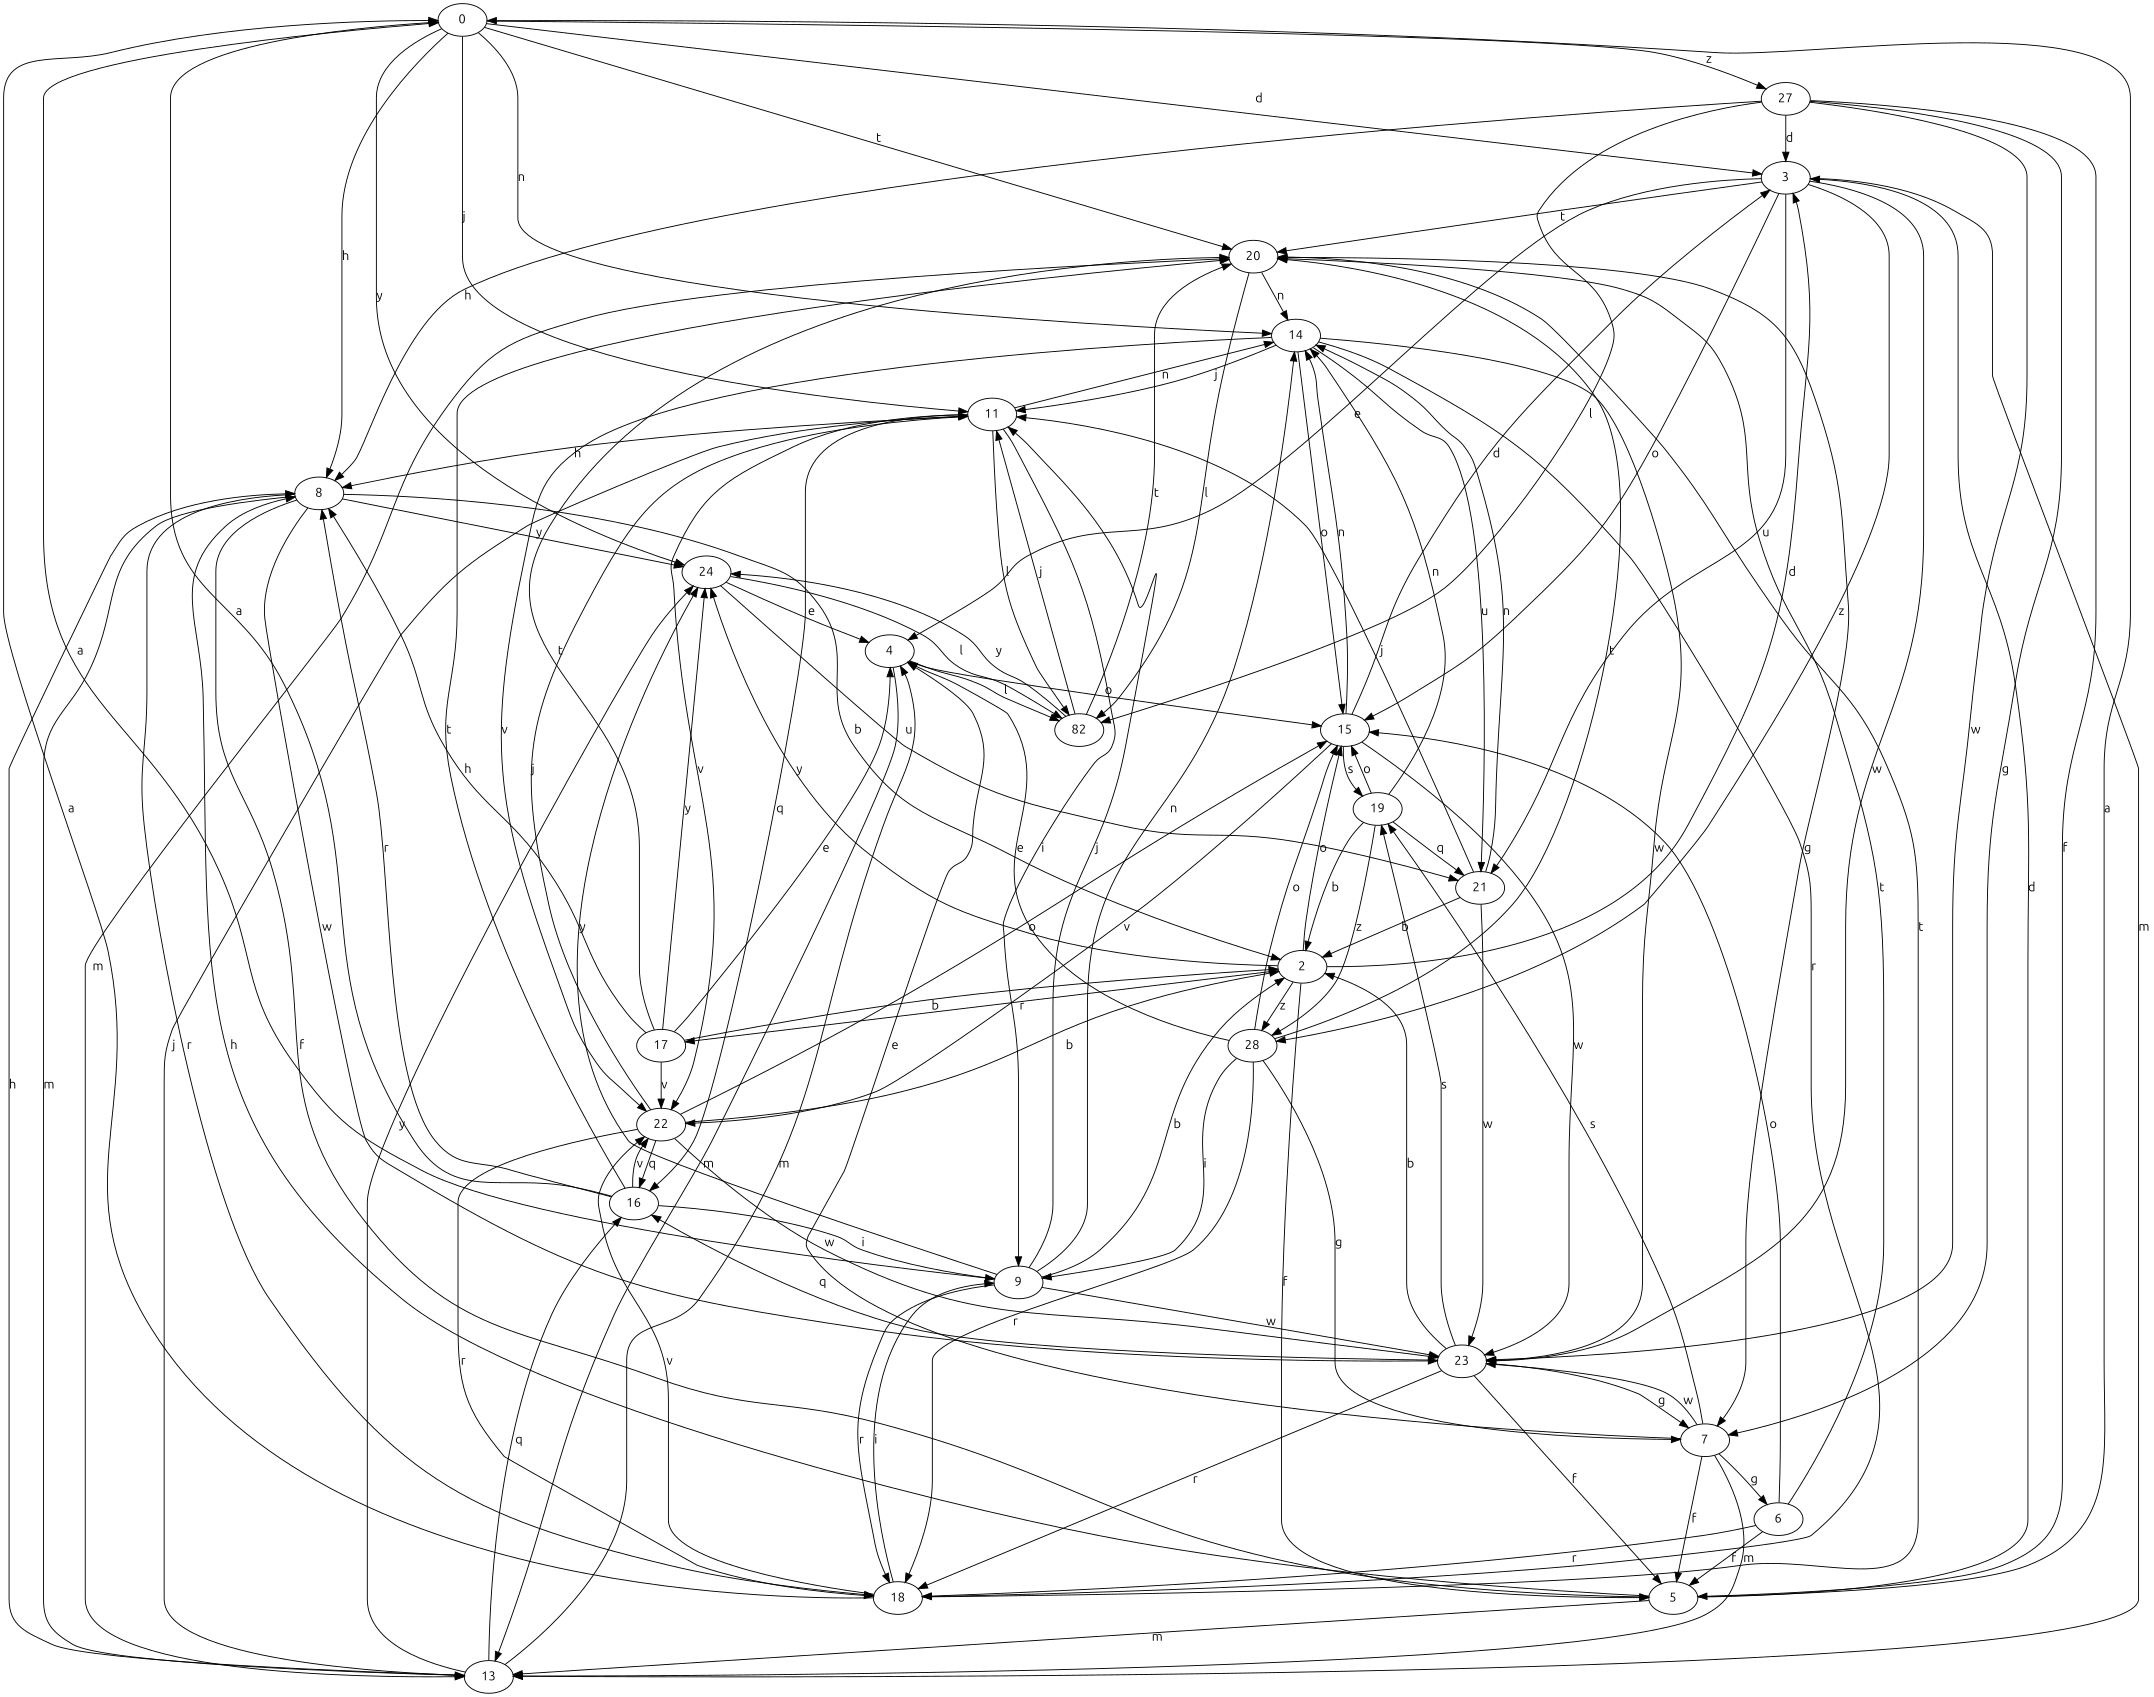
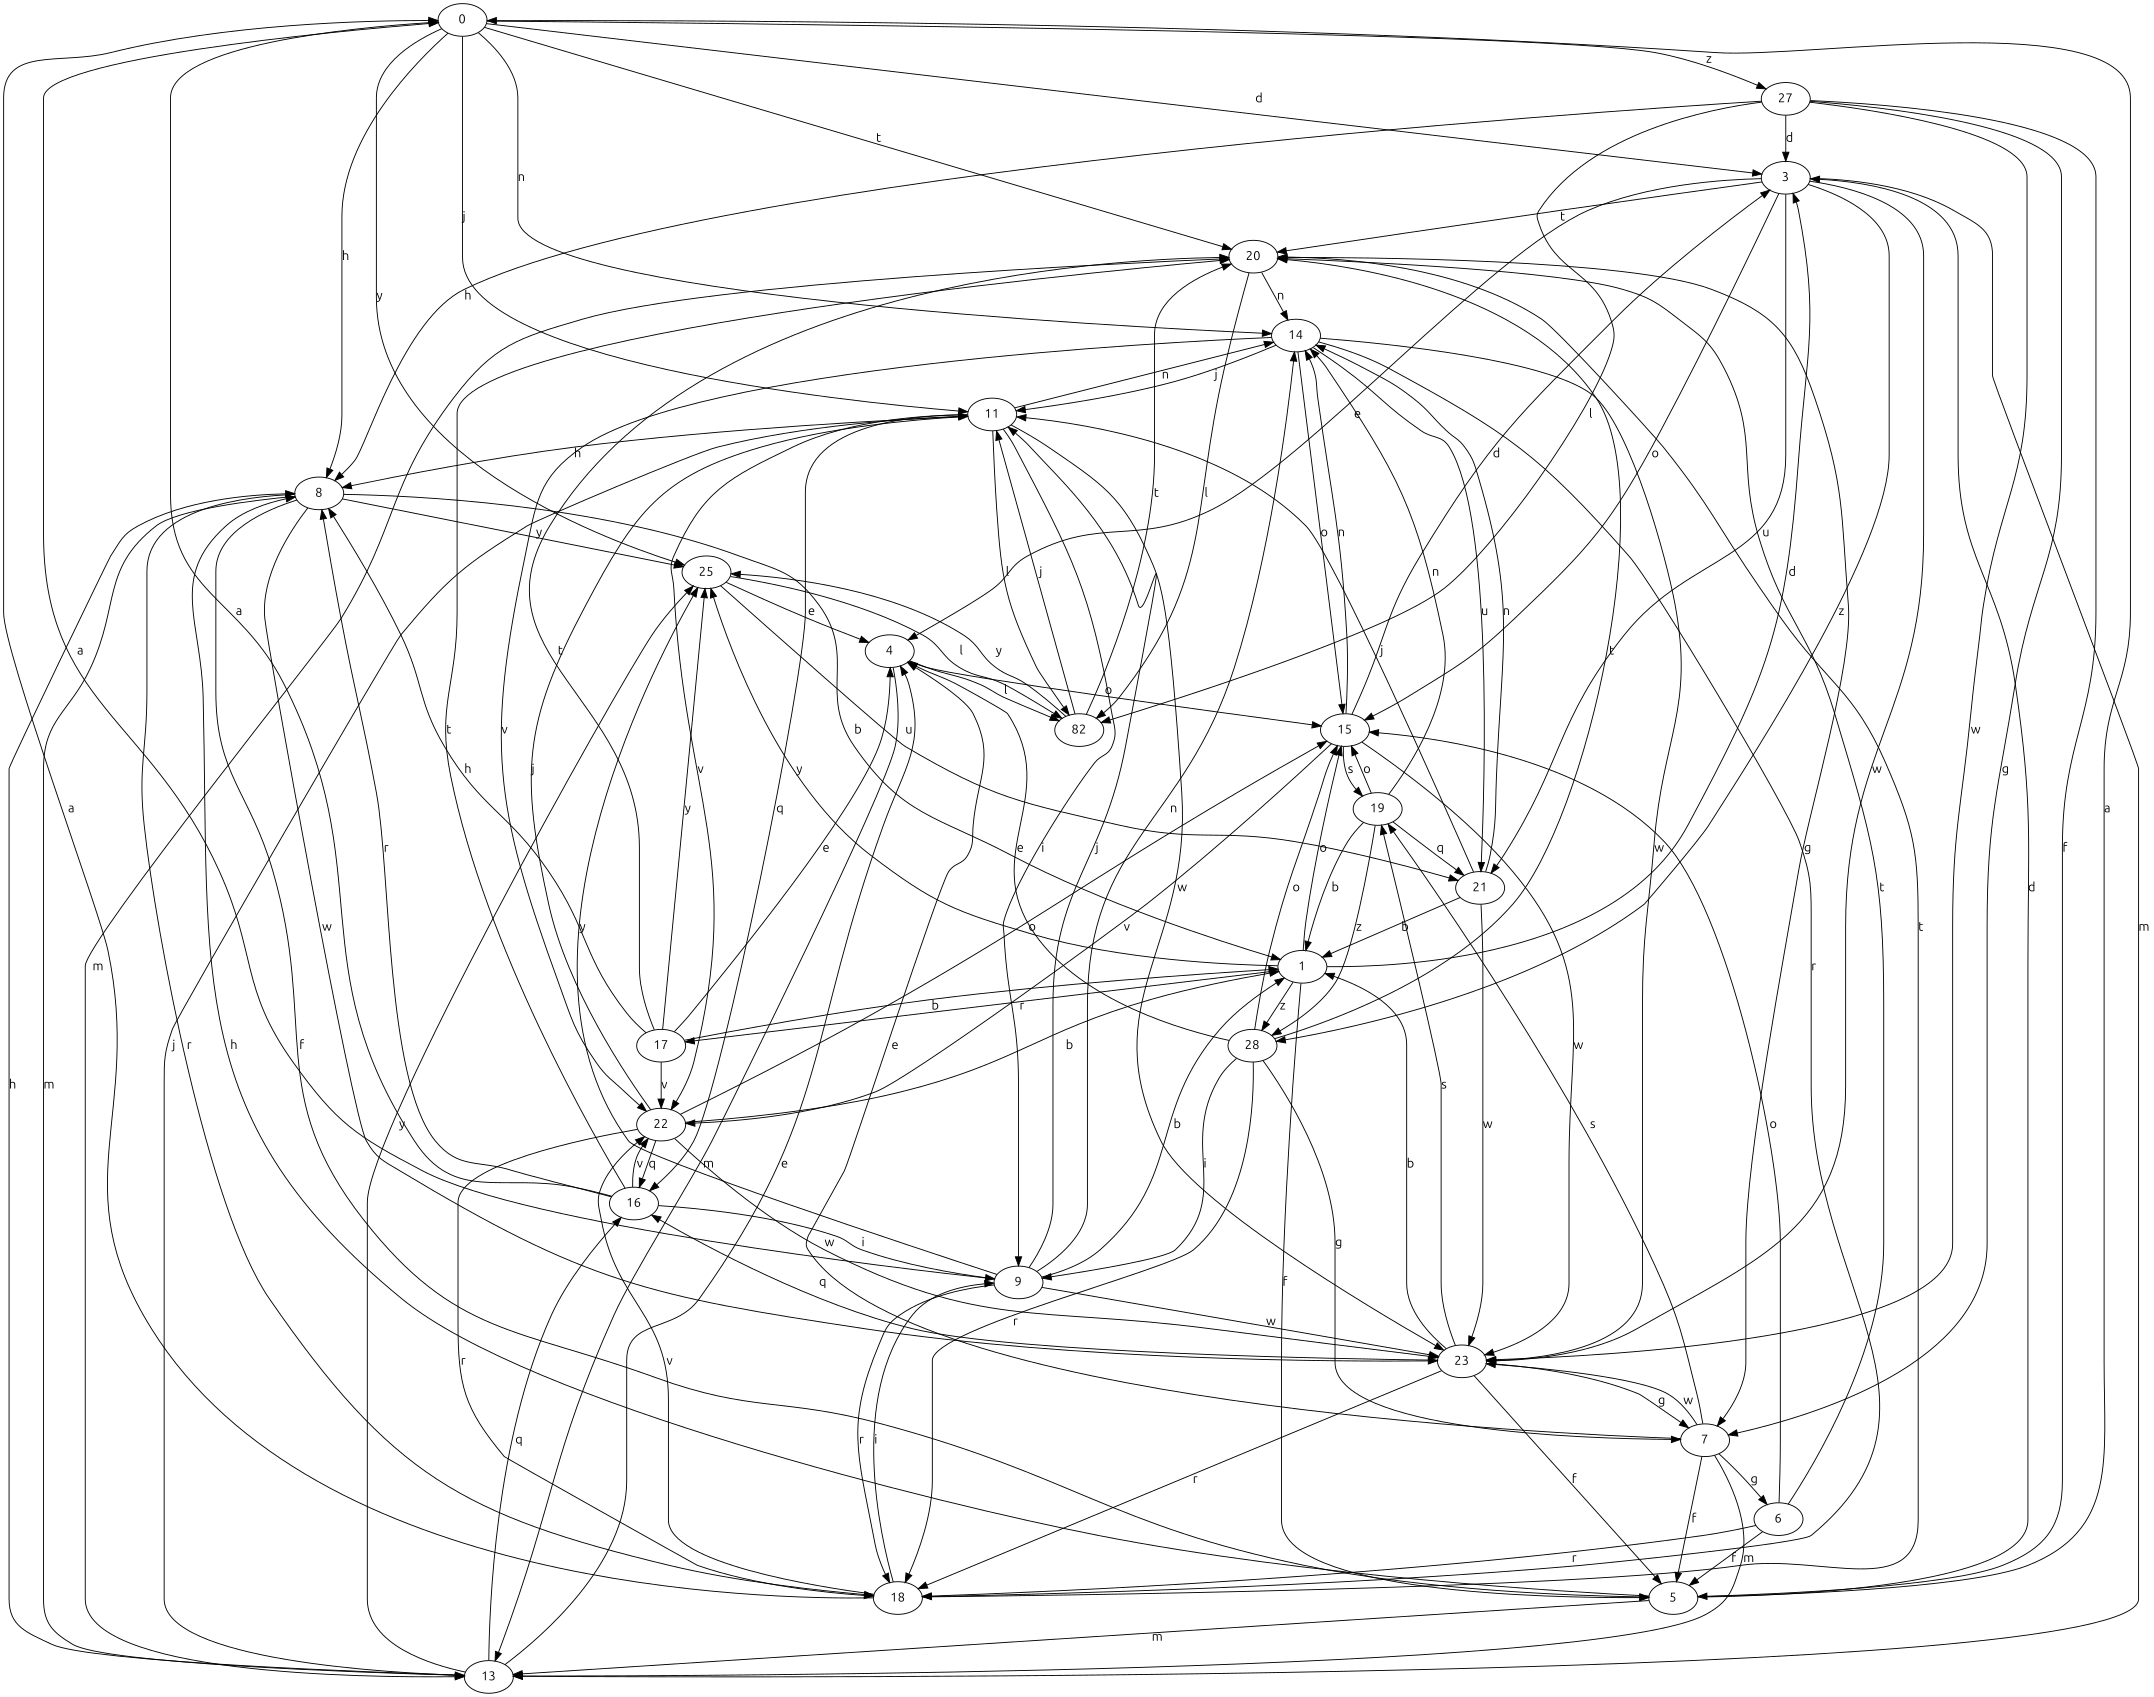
(707, 572) -> (707, 572)
none -> (1172, 897)
(1302, 967) -> (1302, 967)
(785, 1164) -> (785, 1164)
